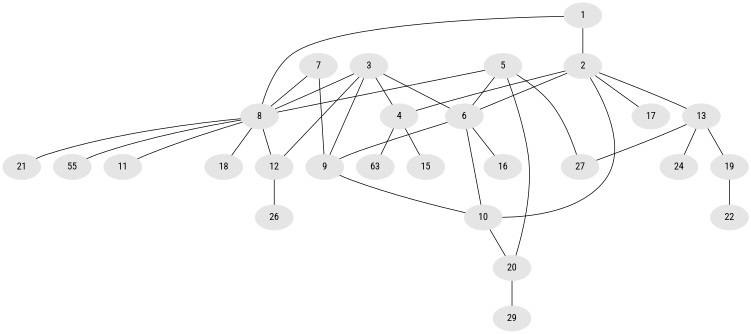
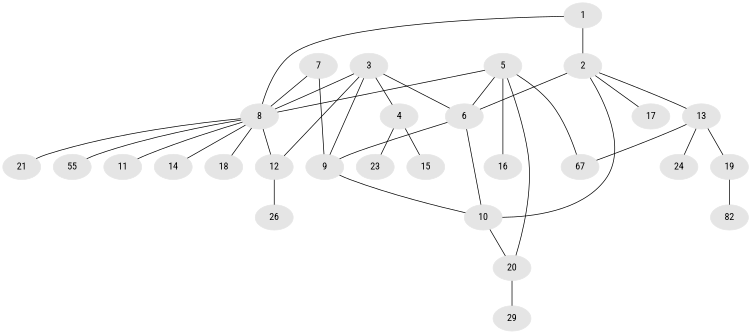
(490, 90) -> none
(484, 142) -> (503, 116)
none -> (173, 167)
(375, 167) -> (375, 167)
(580, 167) -> (580, 167)
(729, 217) -> (729, 217)
